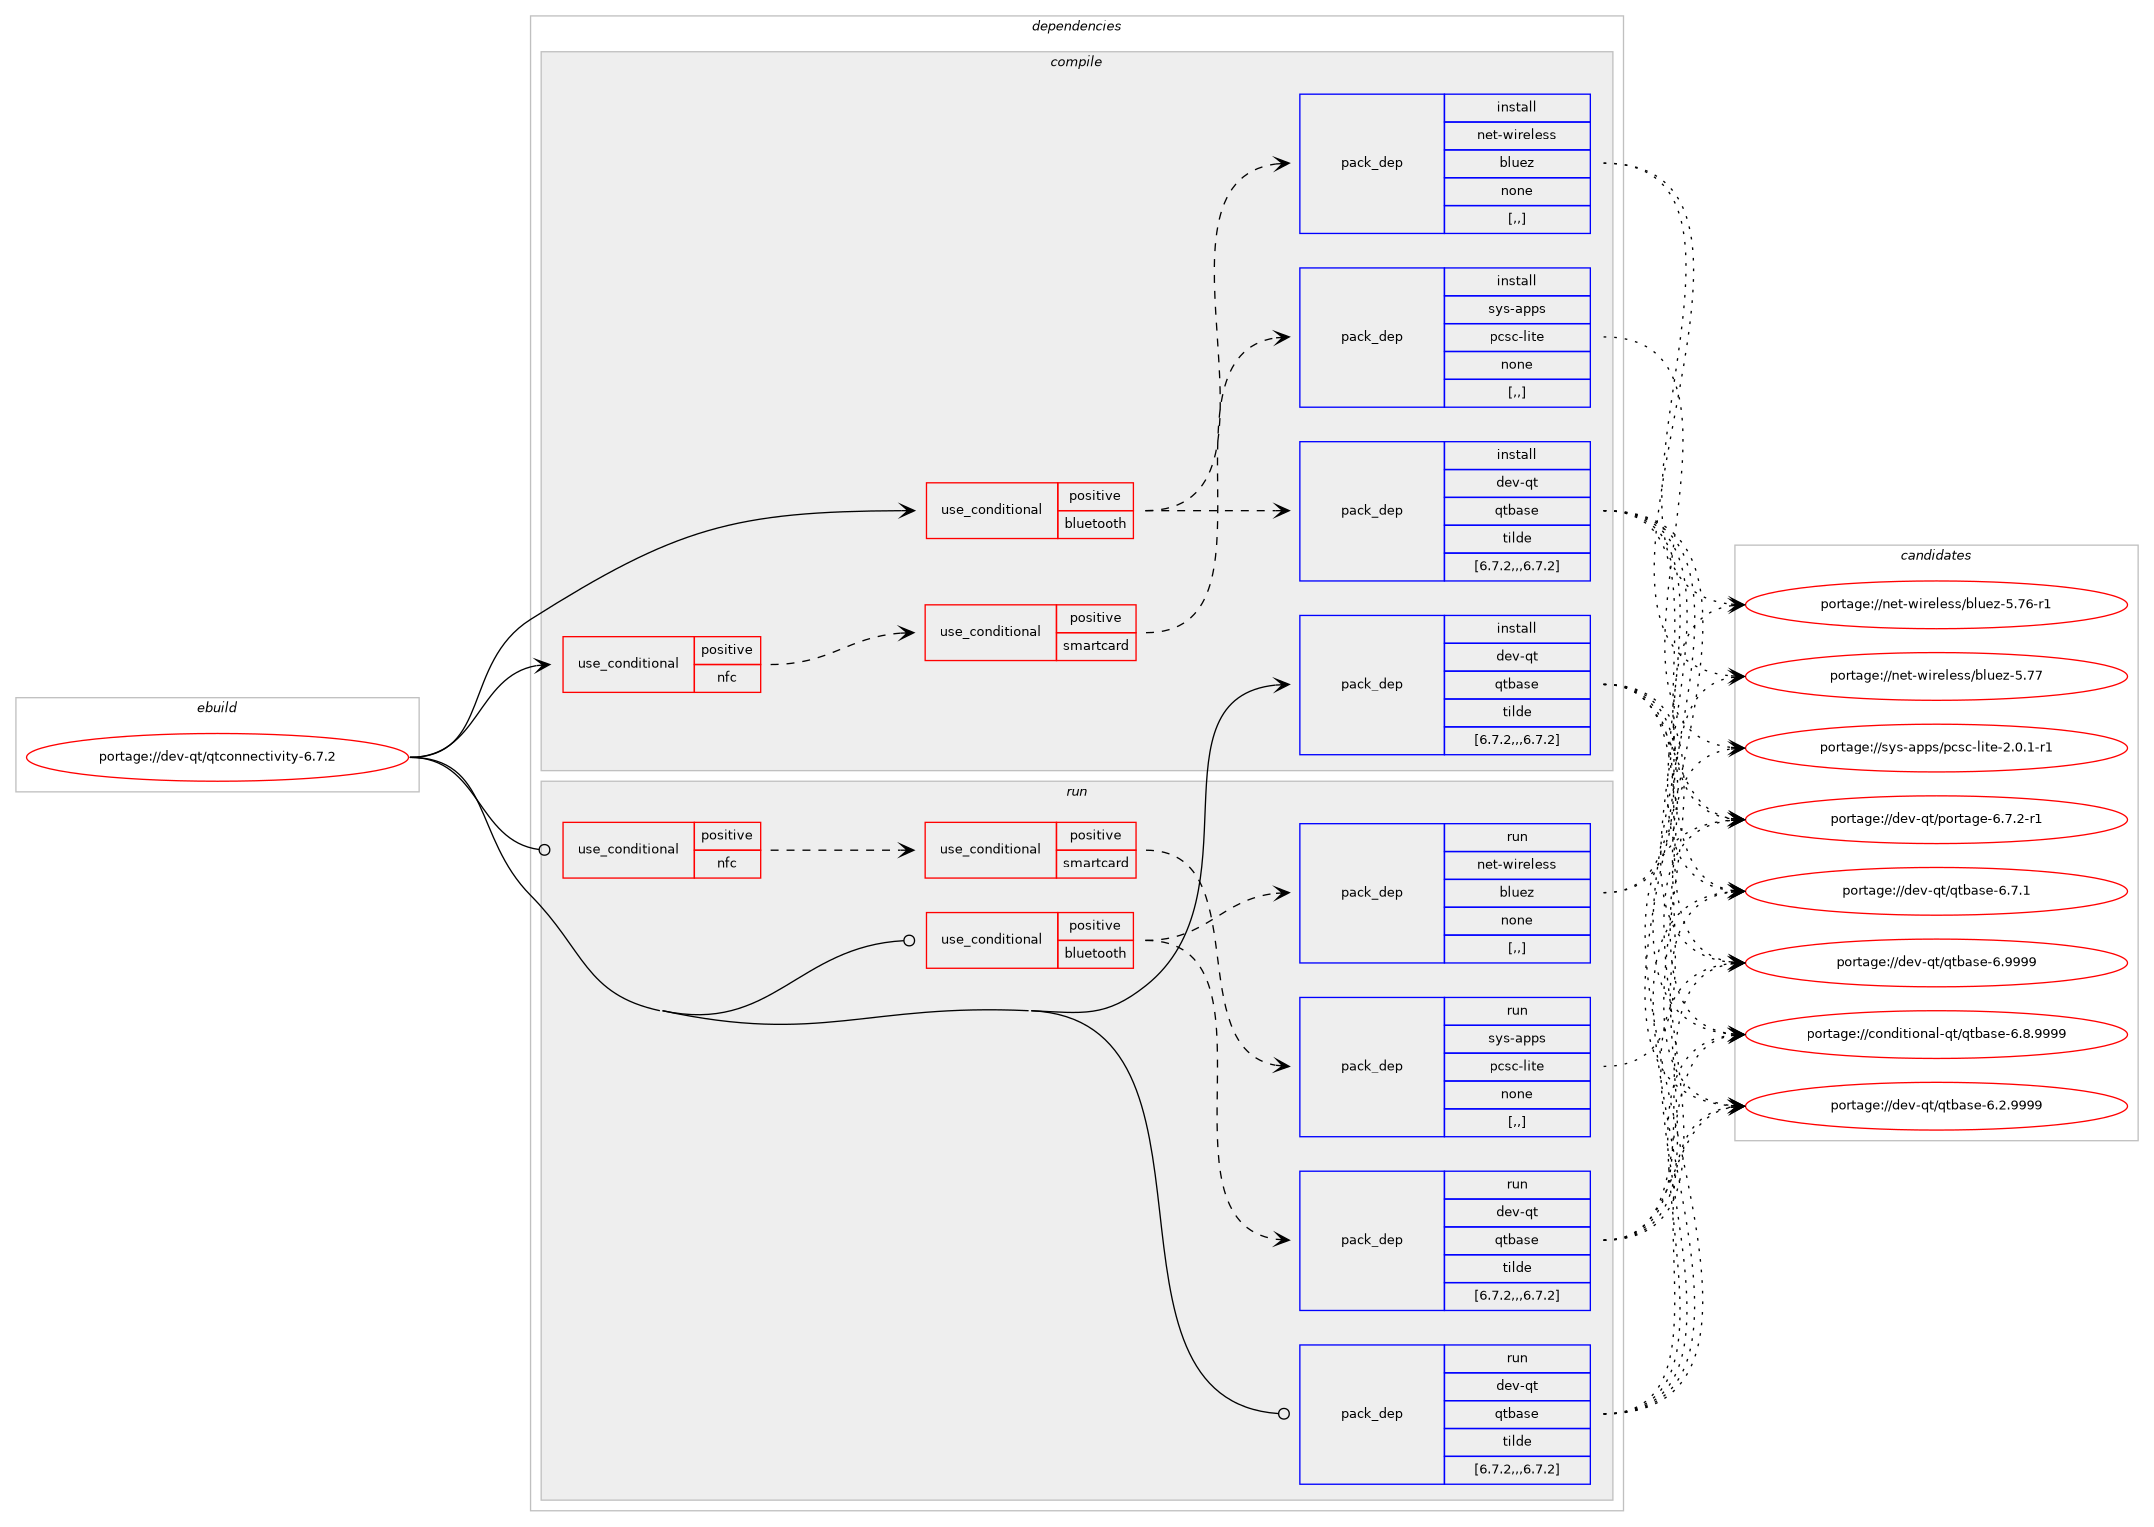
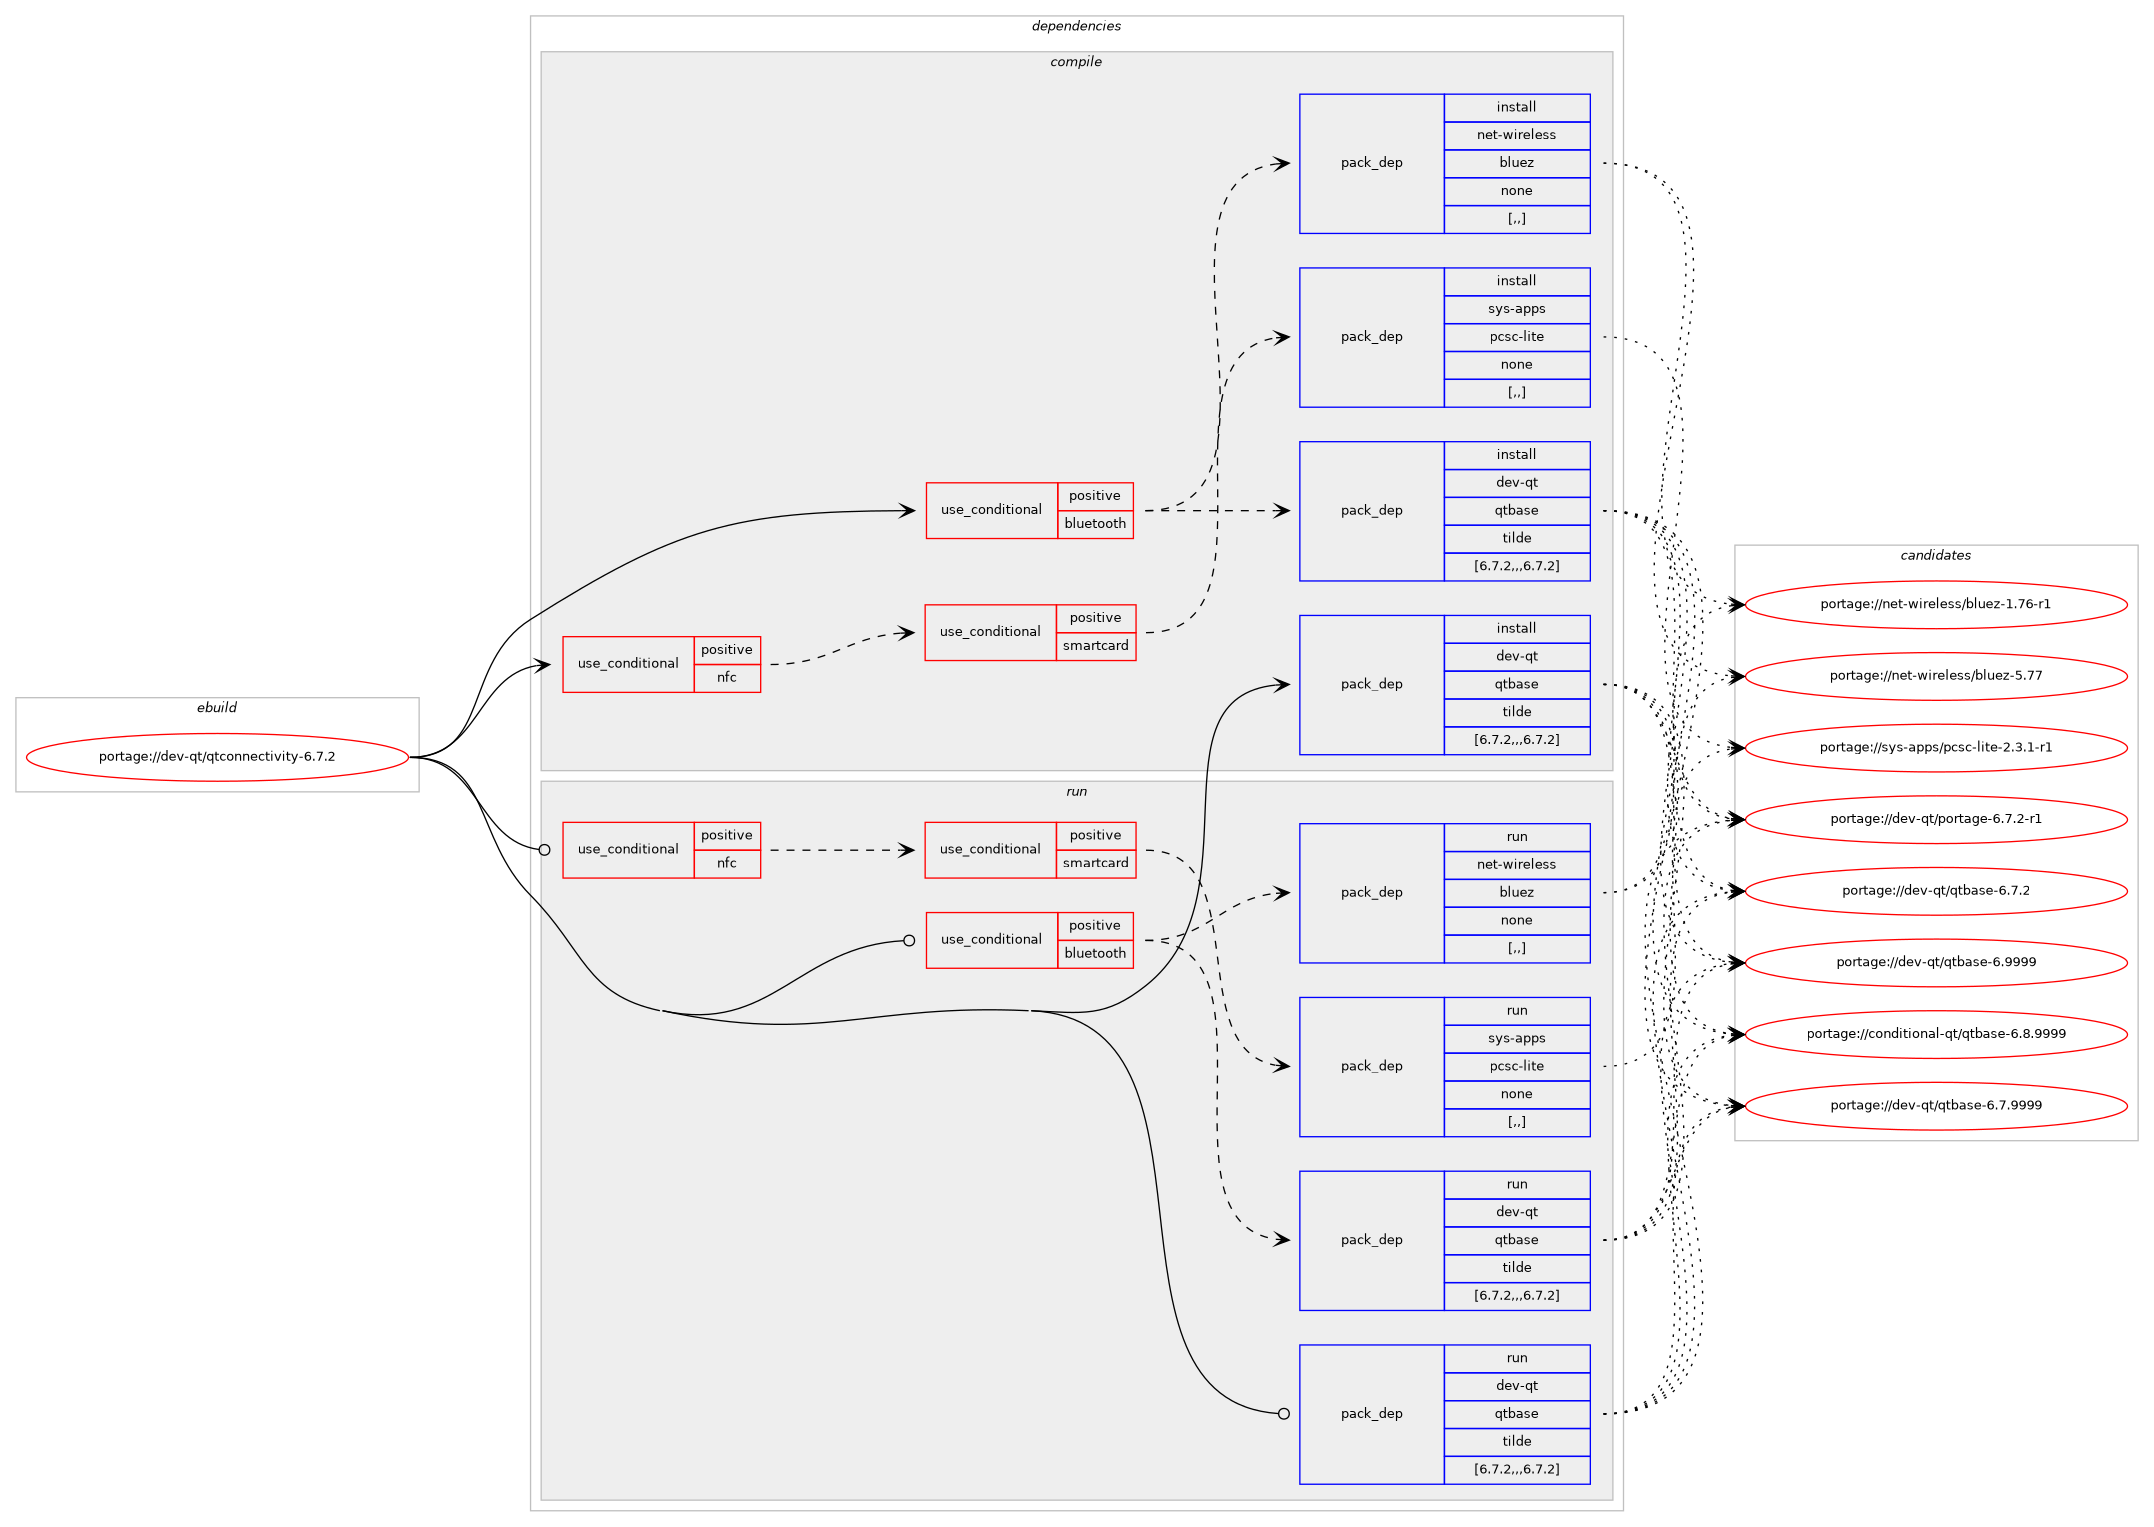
(1937, 605) -> (1937, 605)
(1937, 748) -> (1937, 748)
(1937, 891) -> (1937, 891)
(1937, 1106) -> (1937, 1106)
